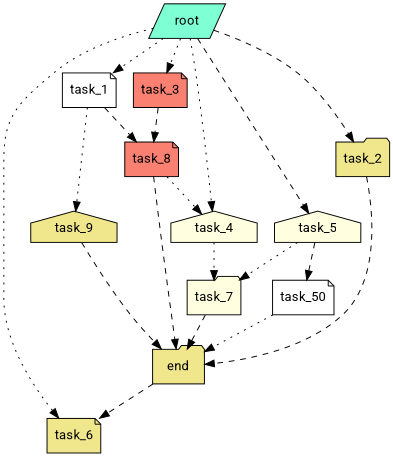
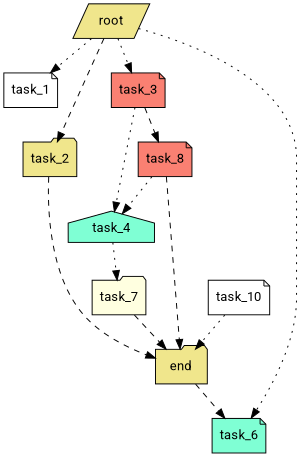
(187, 21) -> (111, 21)
(202, 120) -> (126, 155)
(117, 121) -> none
(74, 228) -> none
(214, 228) -> (111, 228)
(318, 228) -> none
(303, 298) -> (239, 298)
(74, 436) -> (239, 436)
